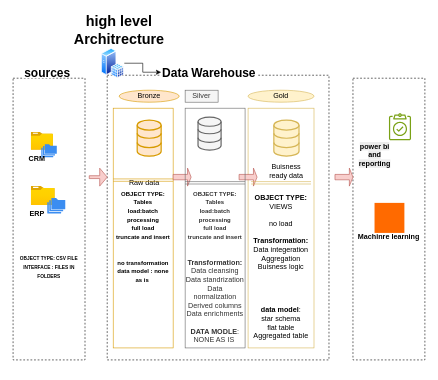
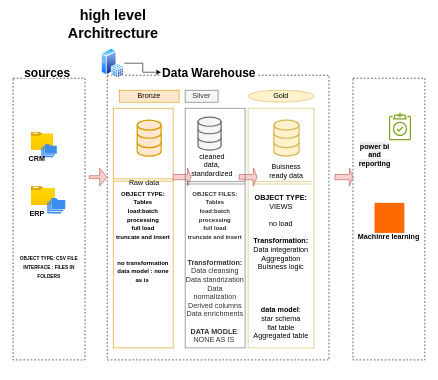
(119, 30) -> (113, 24)
(149, 96) -> (149, 96)
none -> (212, 165)
(215, 228) -> (215, 228)
